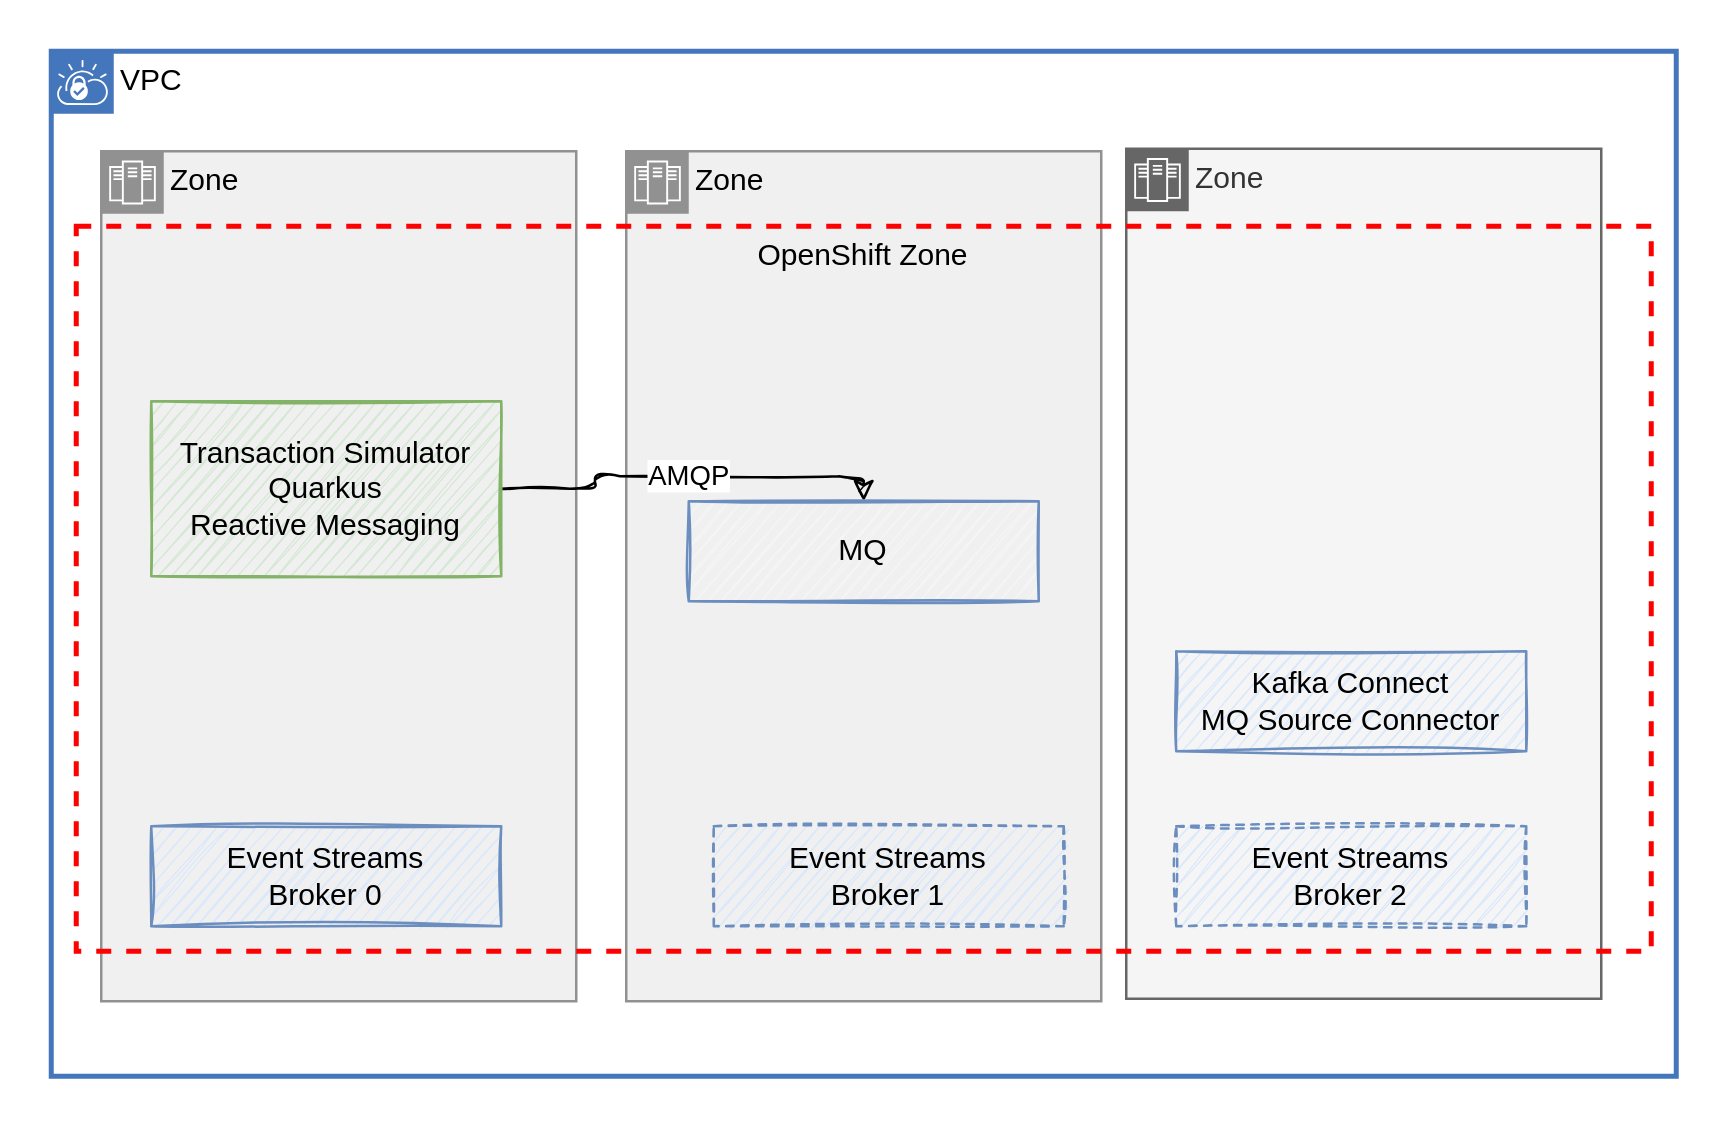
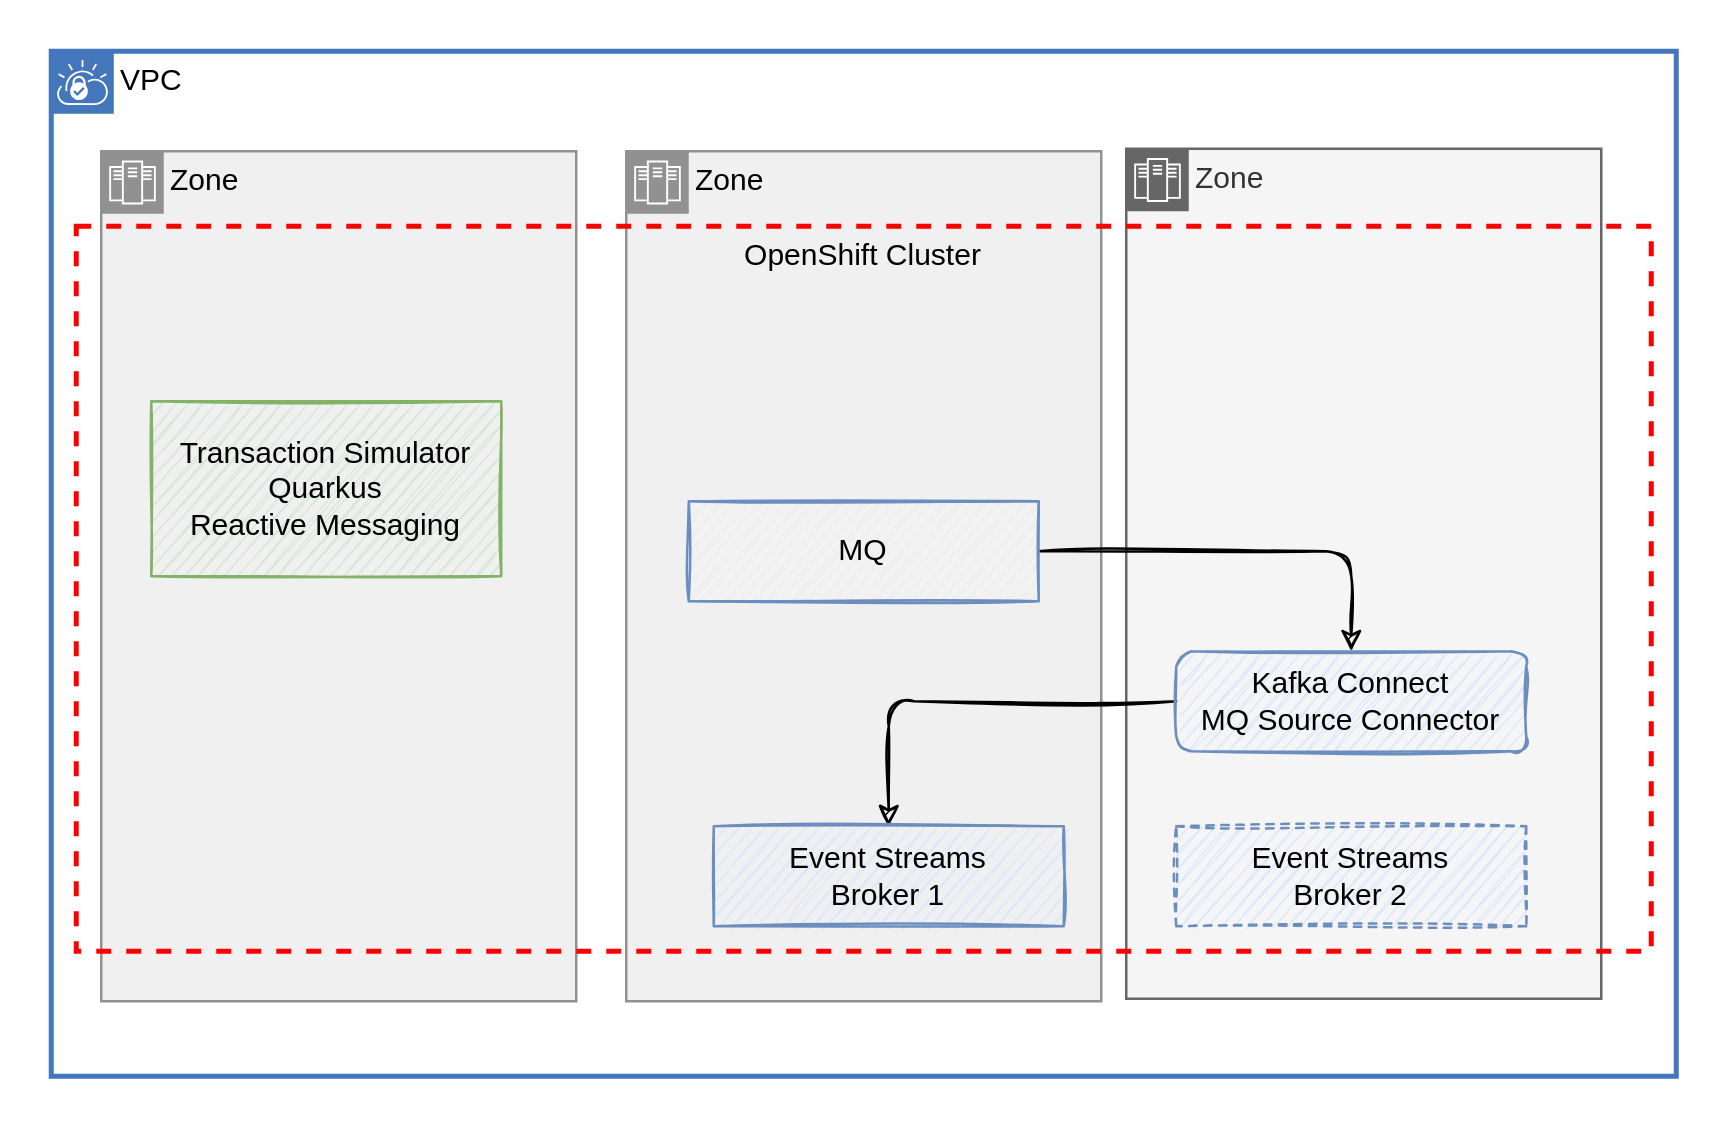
(864, 257) -> (864, 257)
(597, 478) -> none
none -> (1229, 551)
none -> (986, 701)
(1351, 701) -> (1351, 701)
(326, 876) -> none
(889, 876) -> (889, 876)
